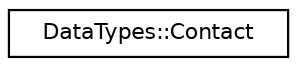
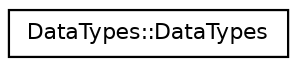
(149, 34) -> (149, 34)
